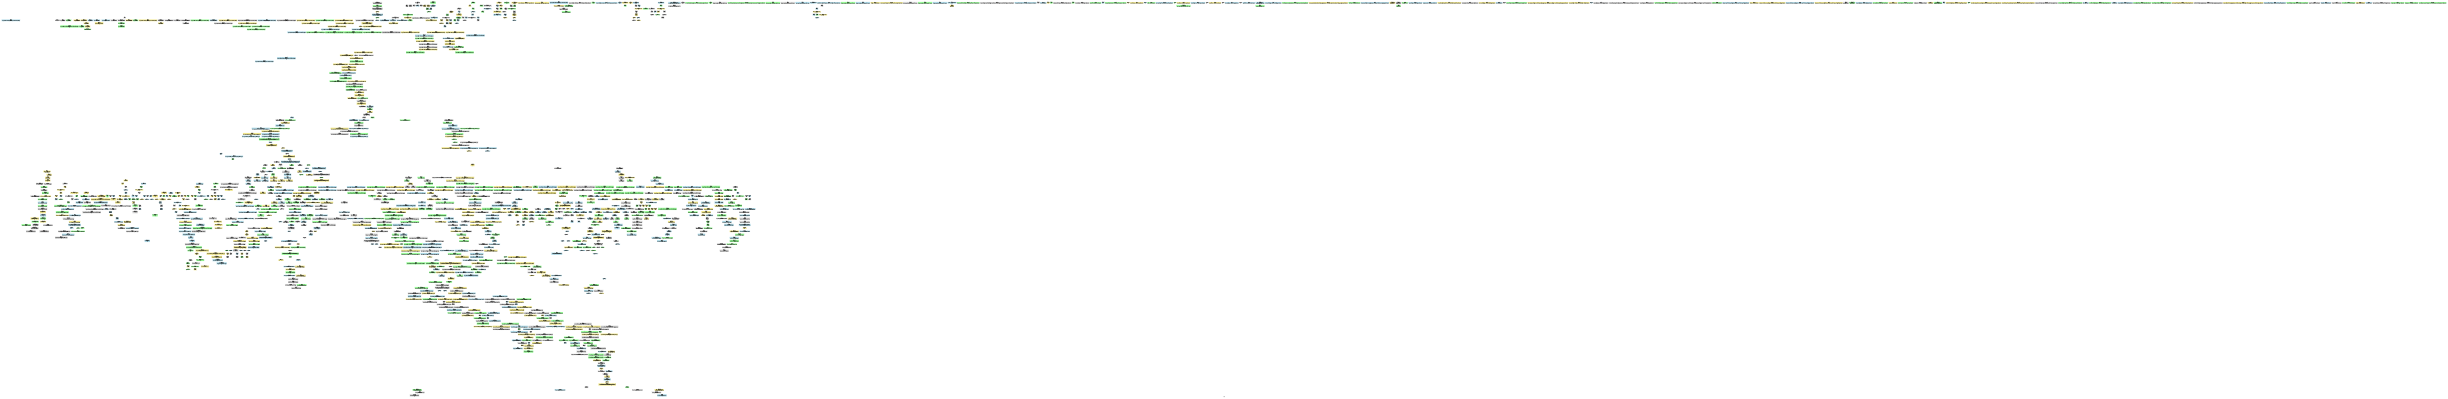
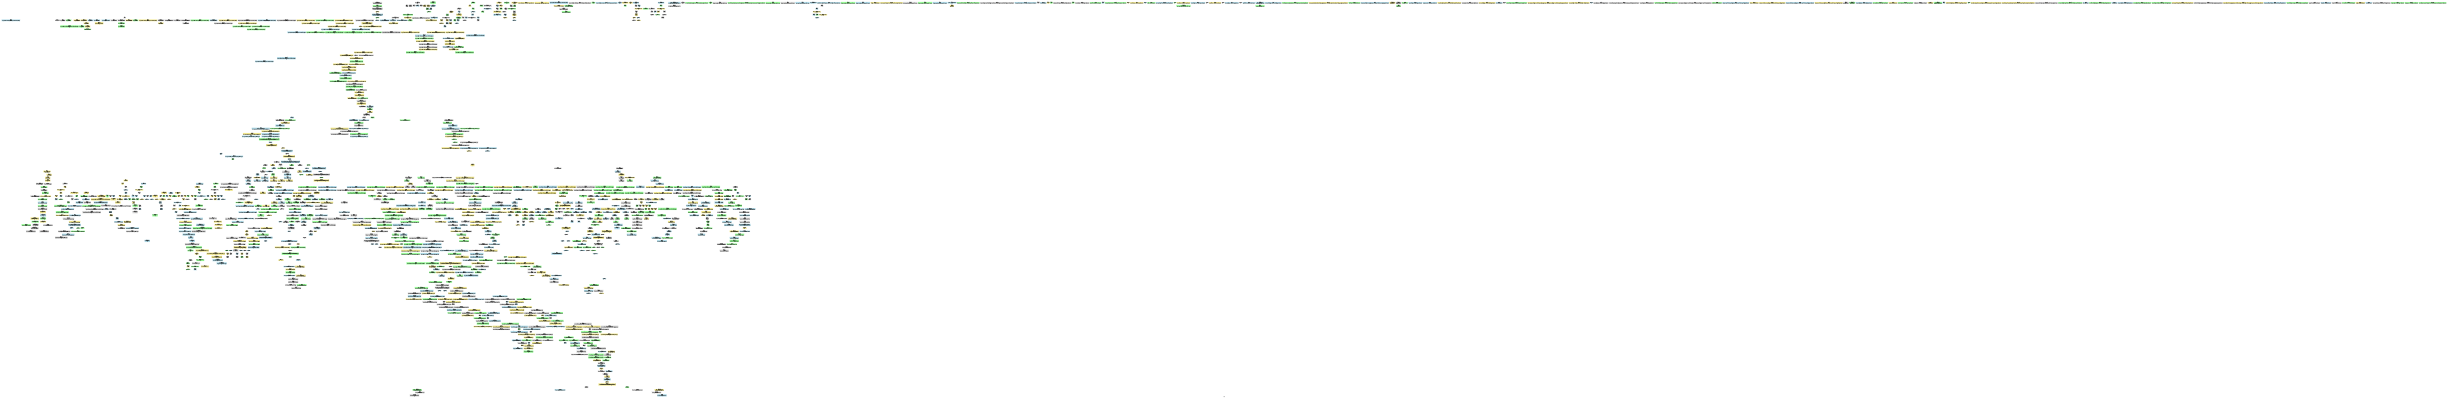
(195, 269) -> (195, 269)
